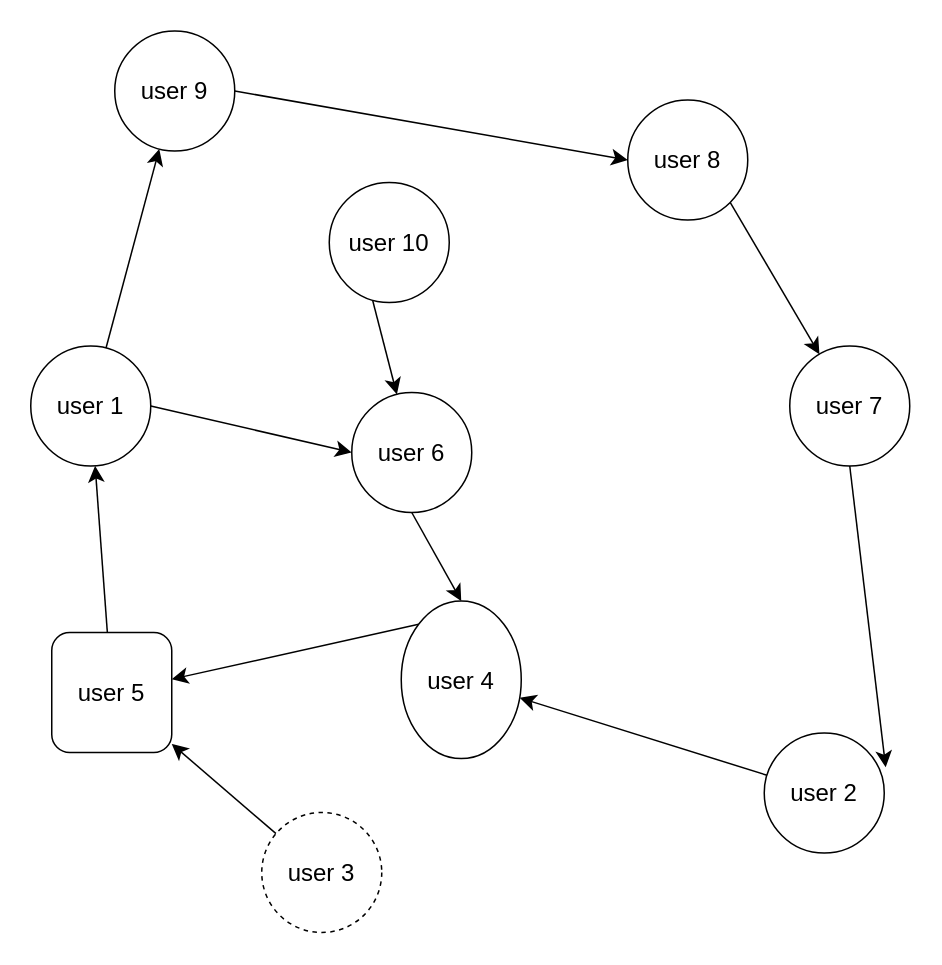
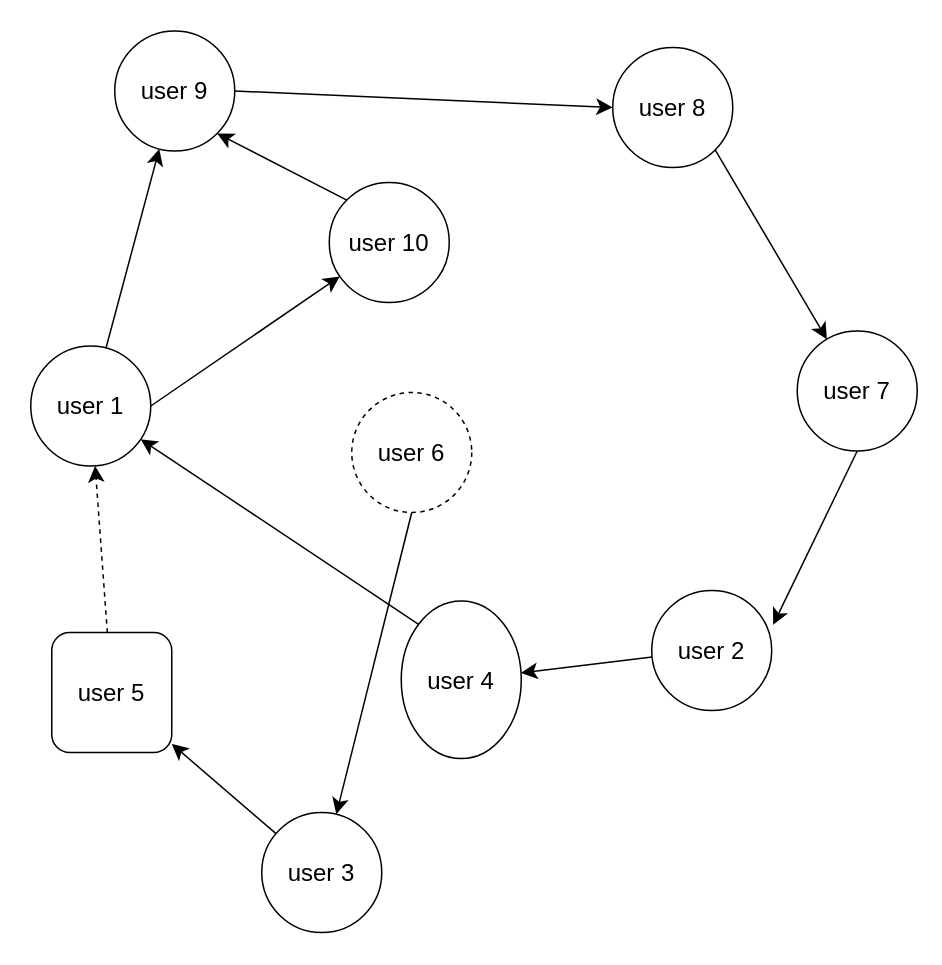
(688, 160) -> (673, 107)
(383, 340) -> (287, 169)
(850, 406) -> (857, 391)
(247, 428) -> (241, 344)
(412, 452) -> (412, 452)
(101, 552) -> (101, 552)
(434, 552) -> (375, 659)
(300, 650) -> (284, 534)
(824, 793) -> (712, 650)
(322, 872) -> (322, 872)
